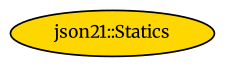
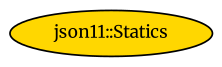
(112, 33) -> (111, 33)
